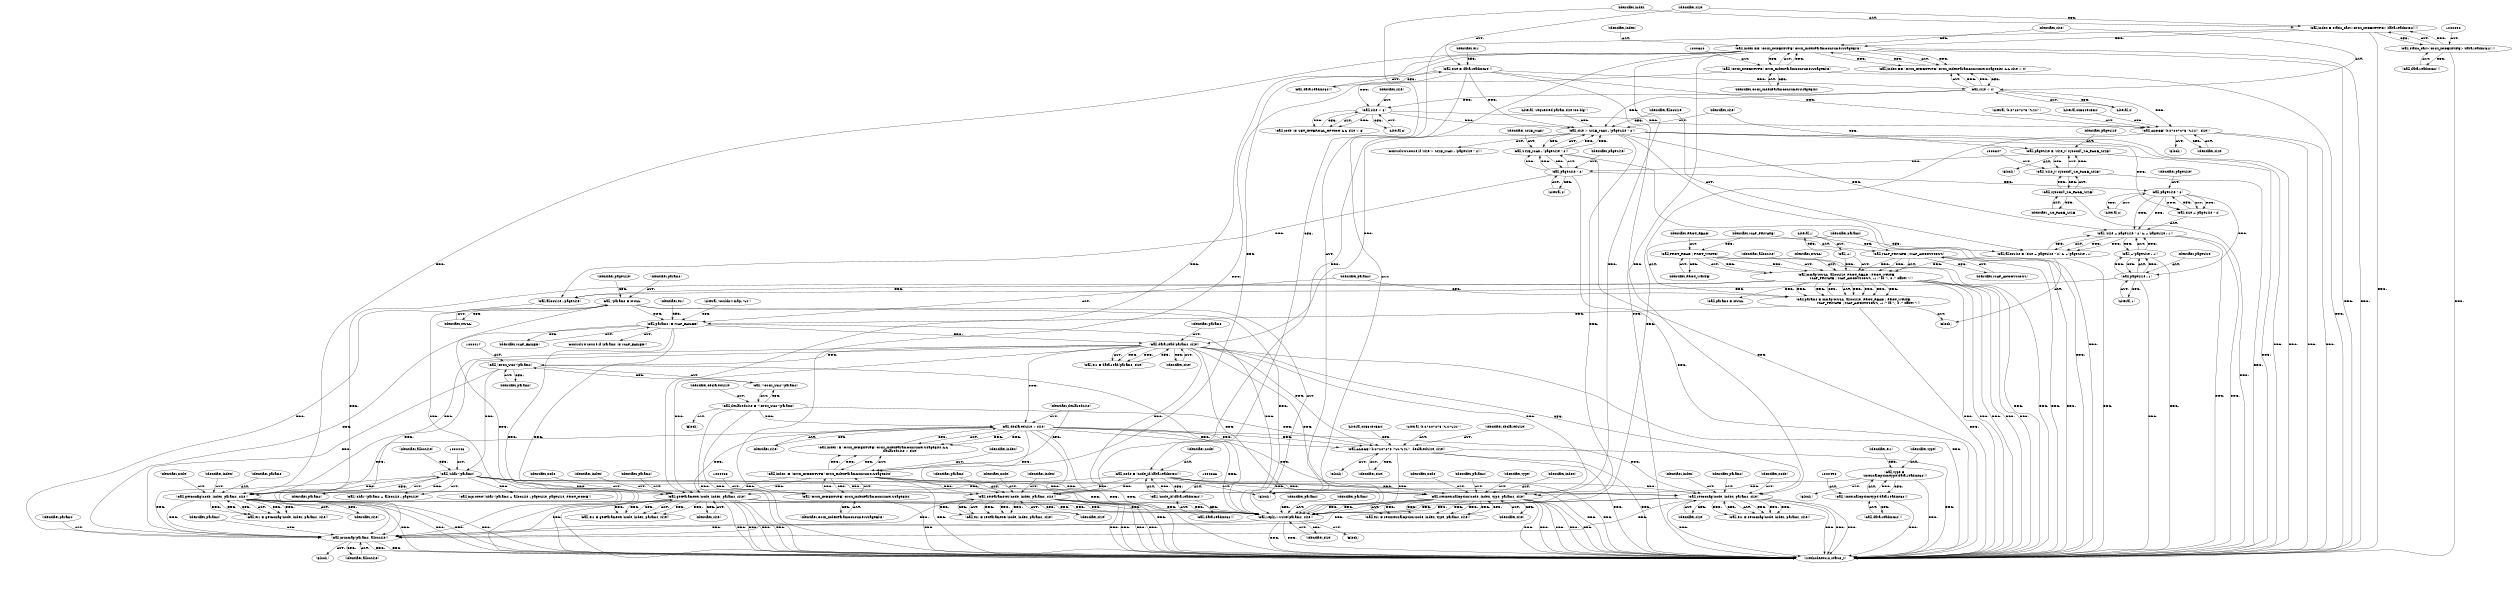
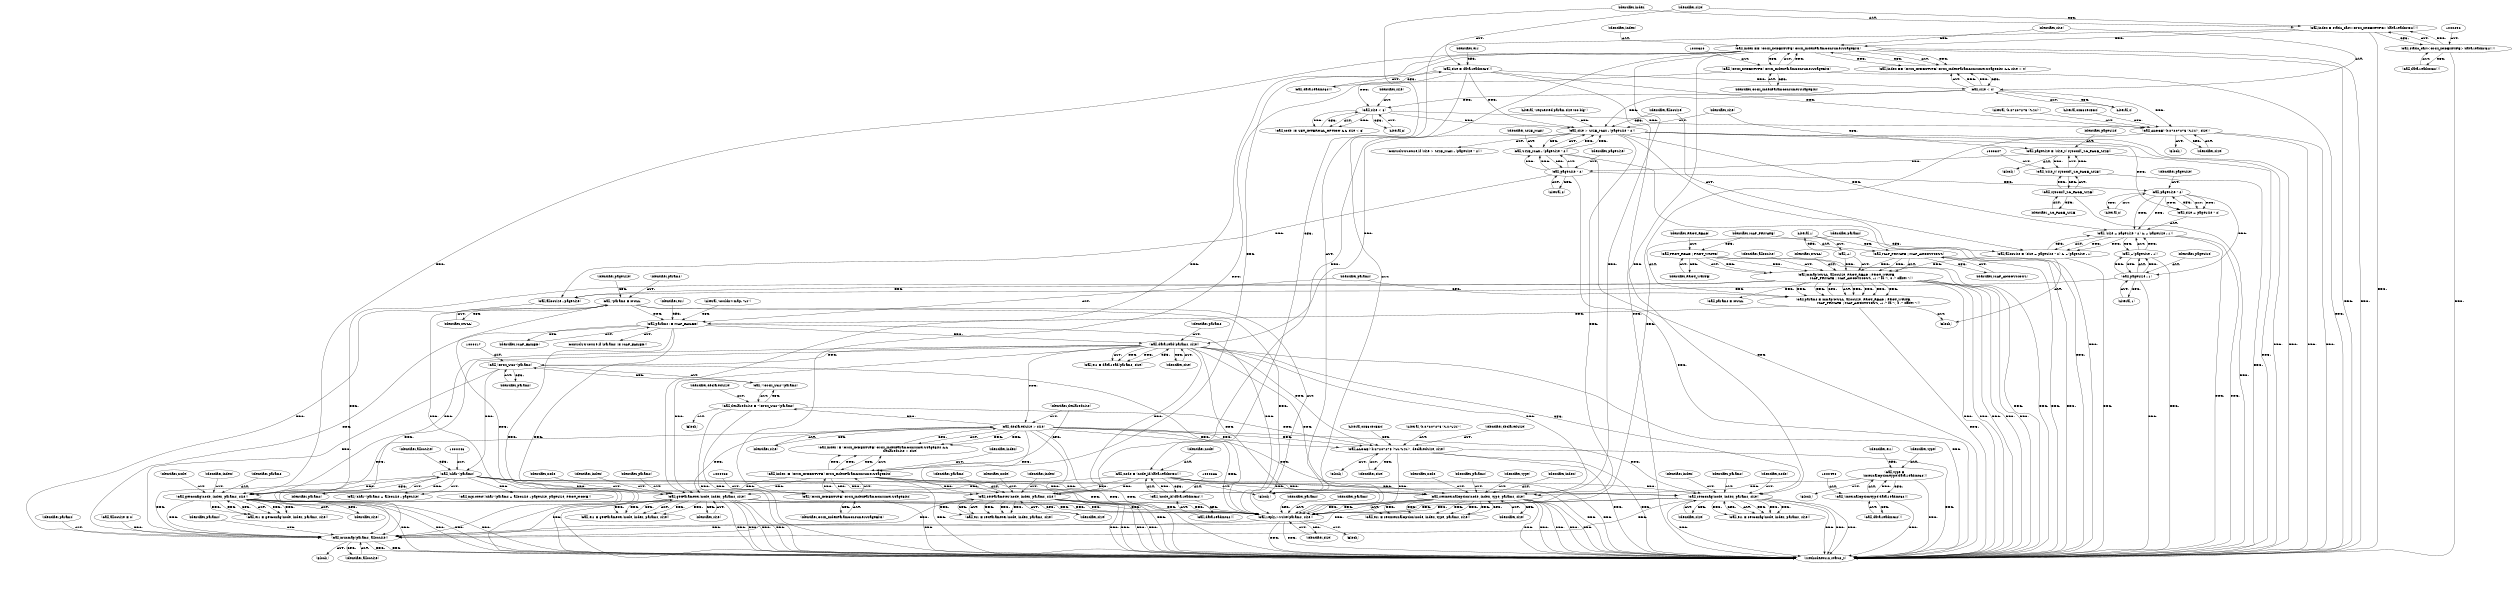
(2059, 162) -> (2059, 162)
(873, 425) -> (897, 417)
none -> (117, 517)
